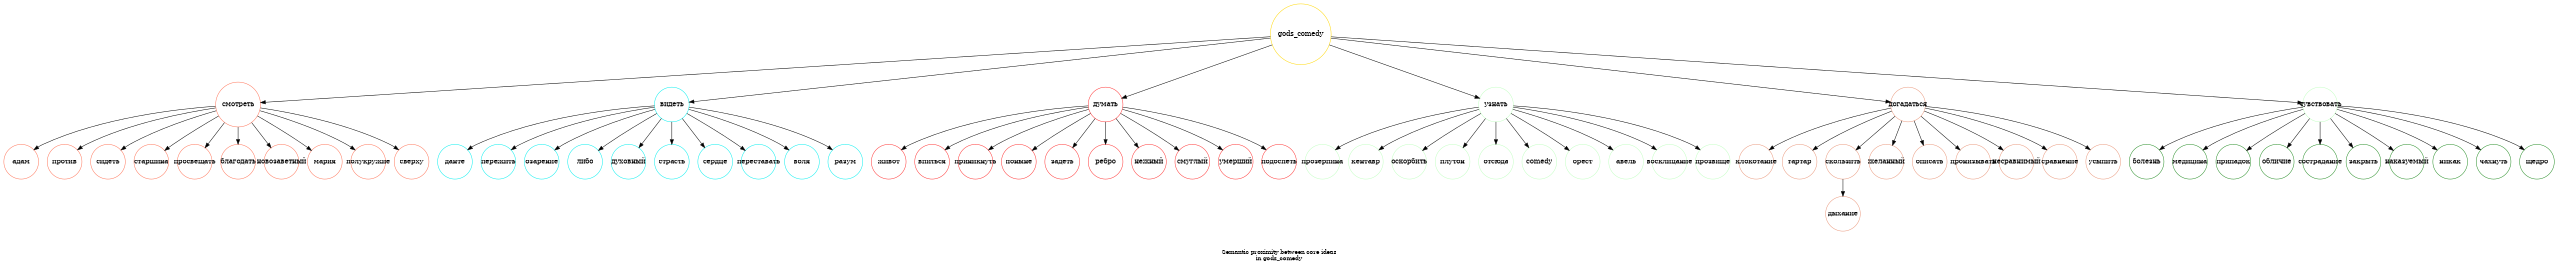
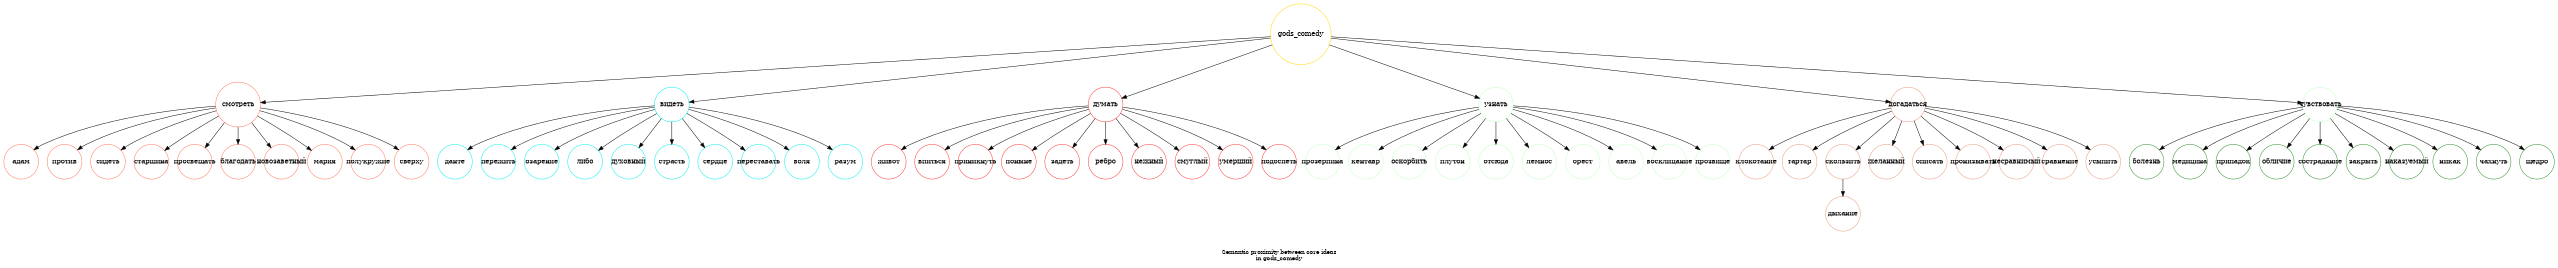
(1539, 162) -> (1539, 162)
